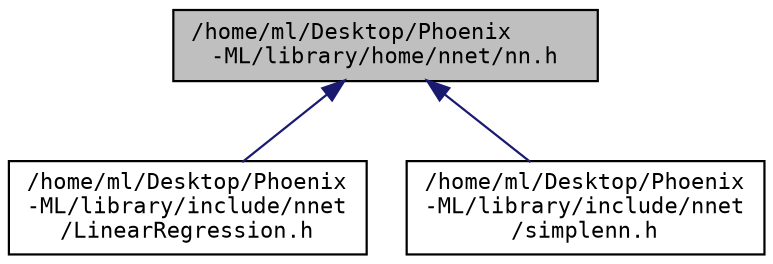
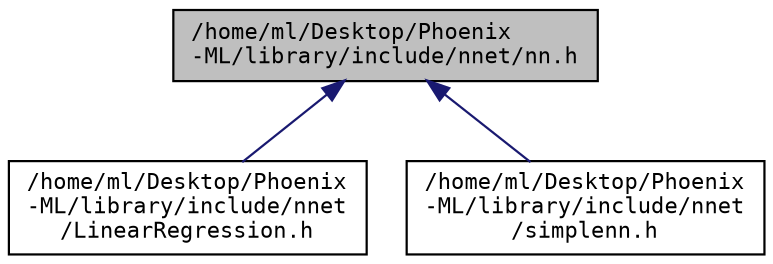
(386, 46) -> (386, 46)
